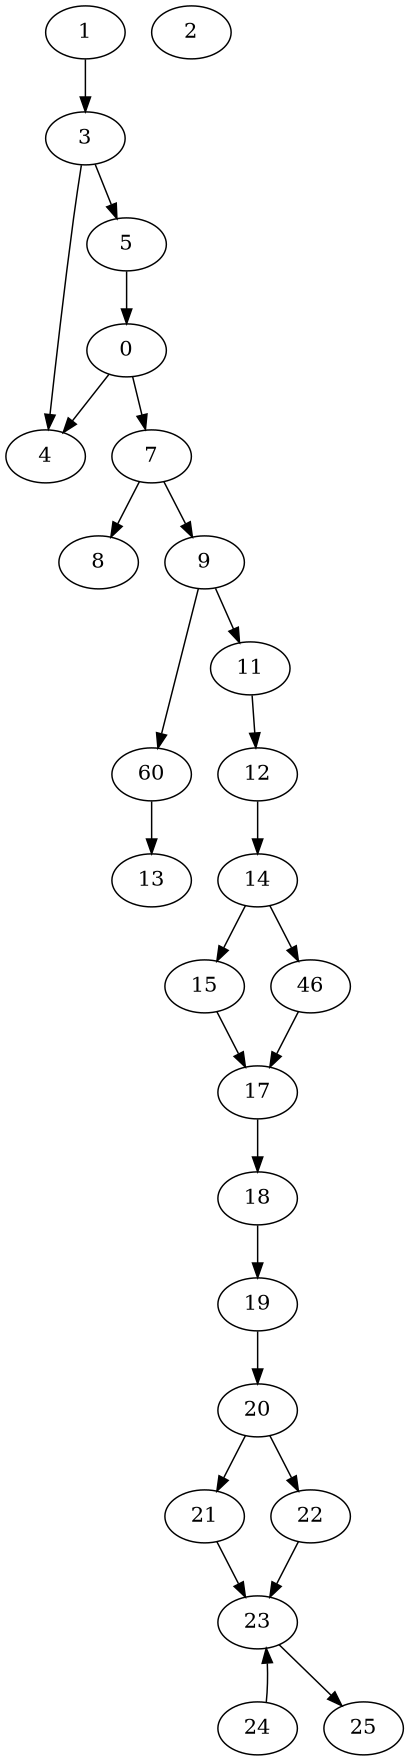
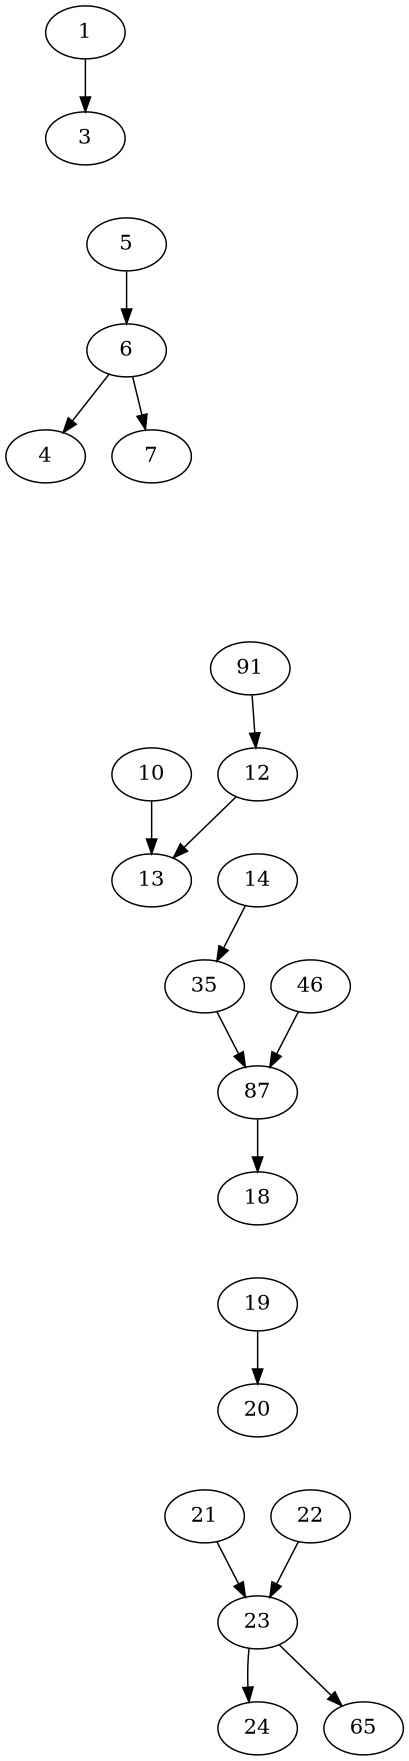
(191, 32) -> none
(103, 184) -> none
(64, 290) -> none
(127, 350) -> (127, 350)
(99, 562) -> none
(205, 562) -> none
(250, 668) -> (250, 668)
(152, 774) -> (152, 774)
(258, 820) -> (210, 822)
(281, 927) -> none
(205, 986) -> (205, 986)
(258, 1092) -> (258, 1092)
(258, 1244) -> none
(235, 1457) -> none
(281, 1457) -> none
(267, 1683) -> (248, 1668)
(364, 1728) -> (364, 1728)
